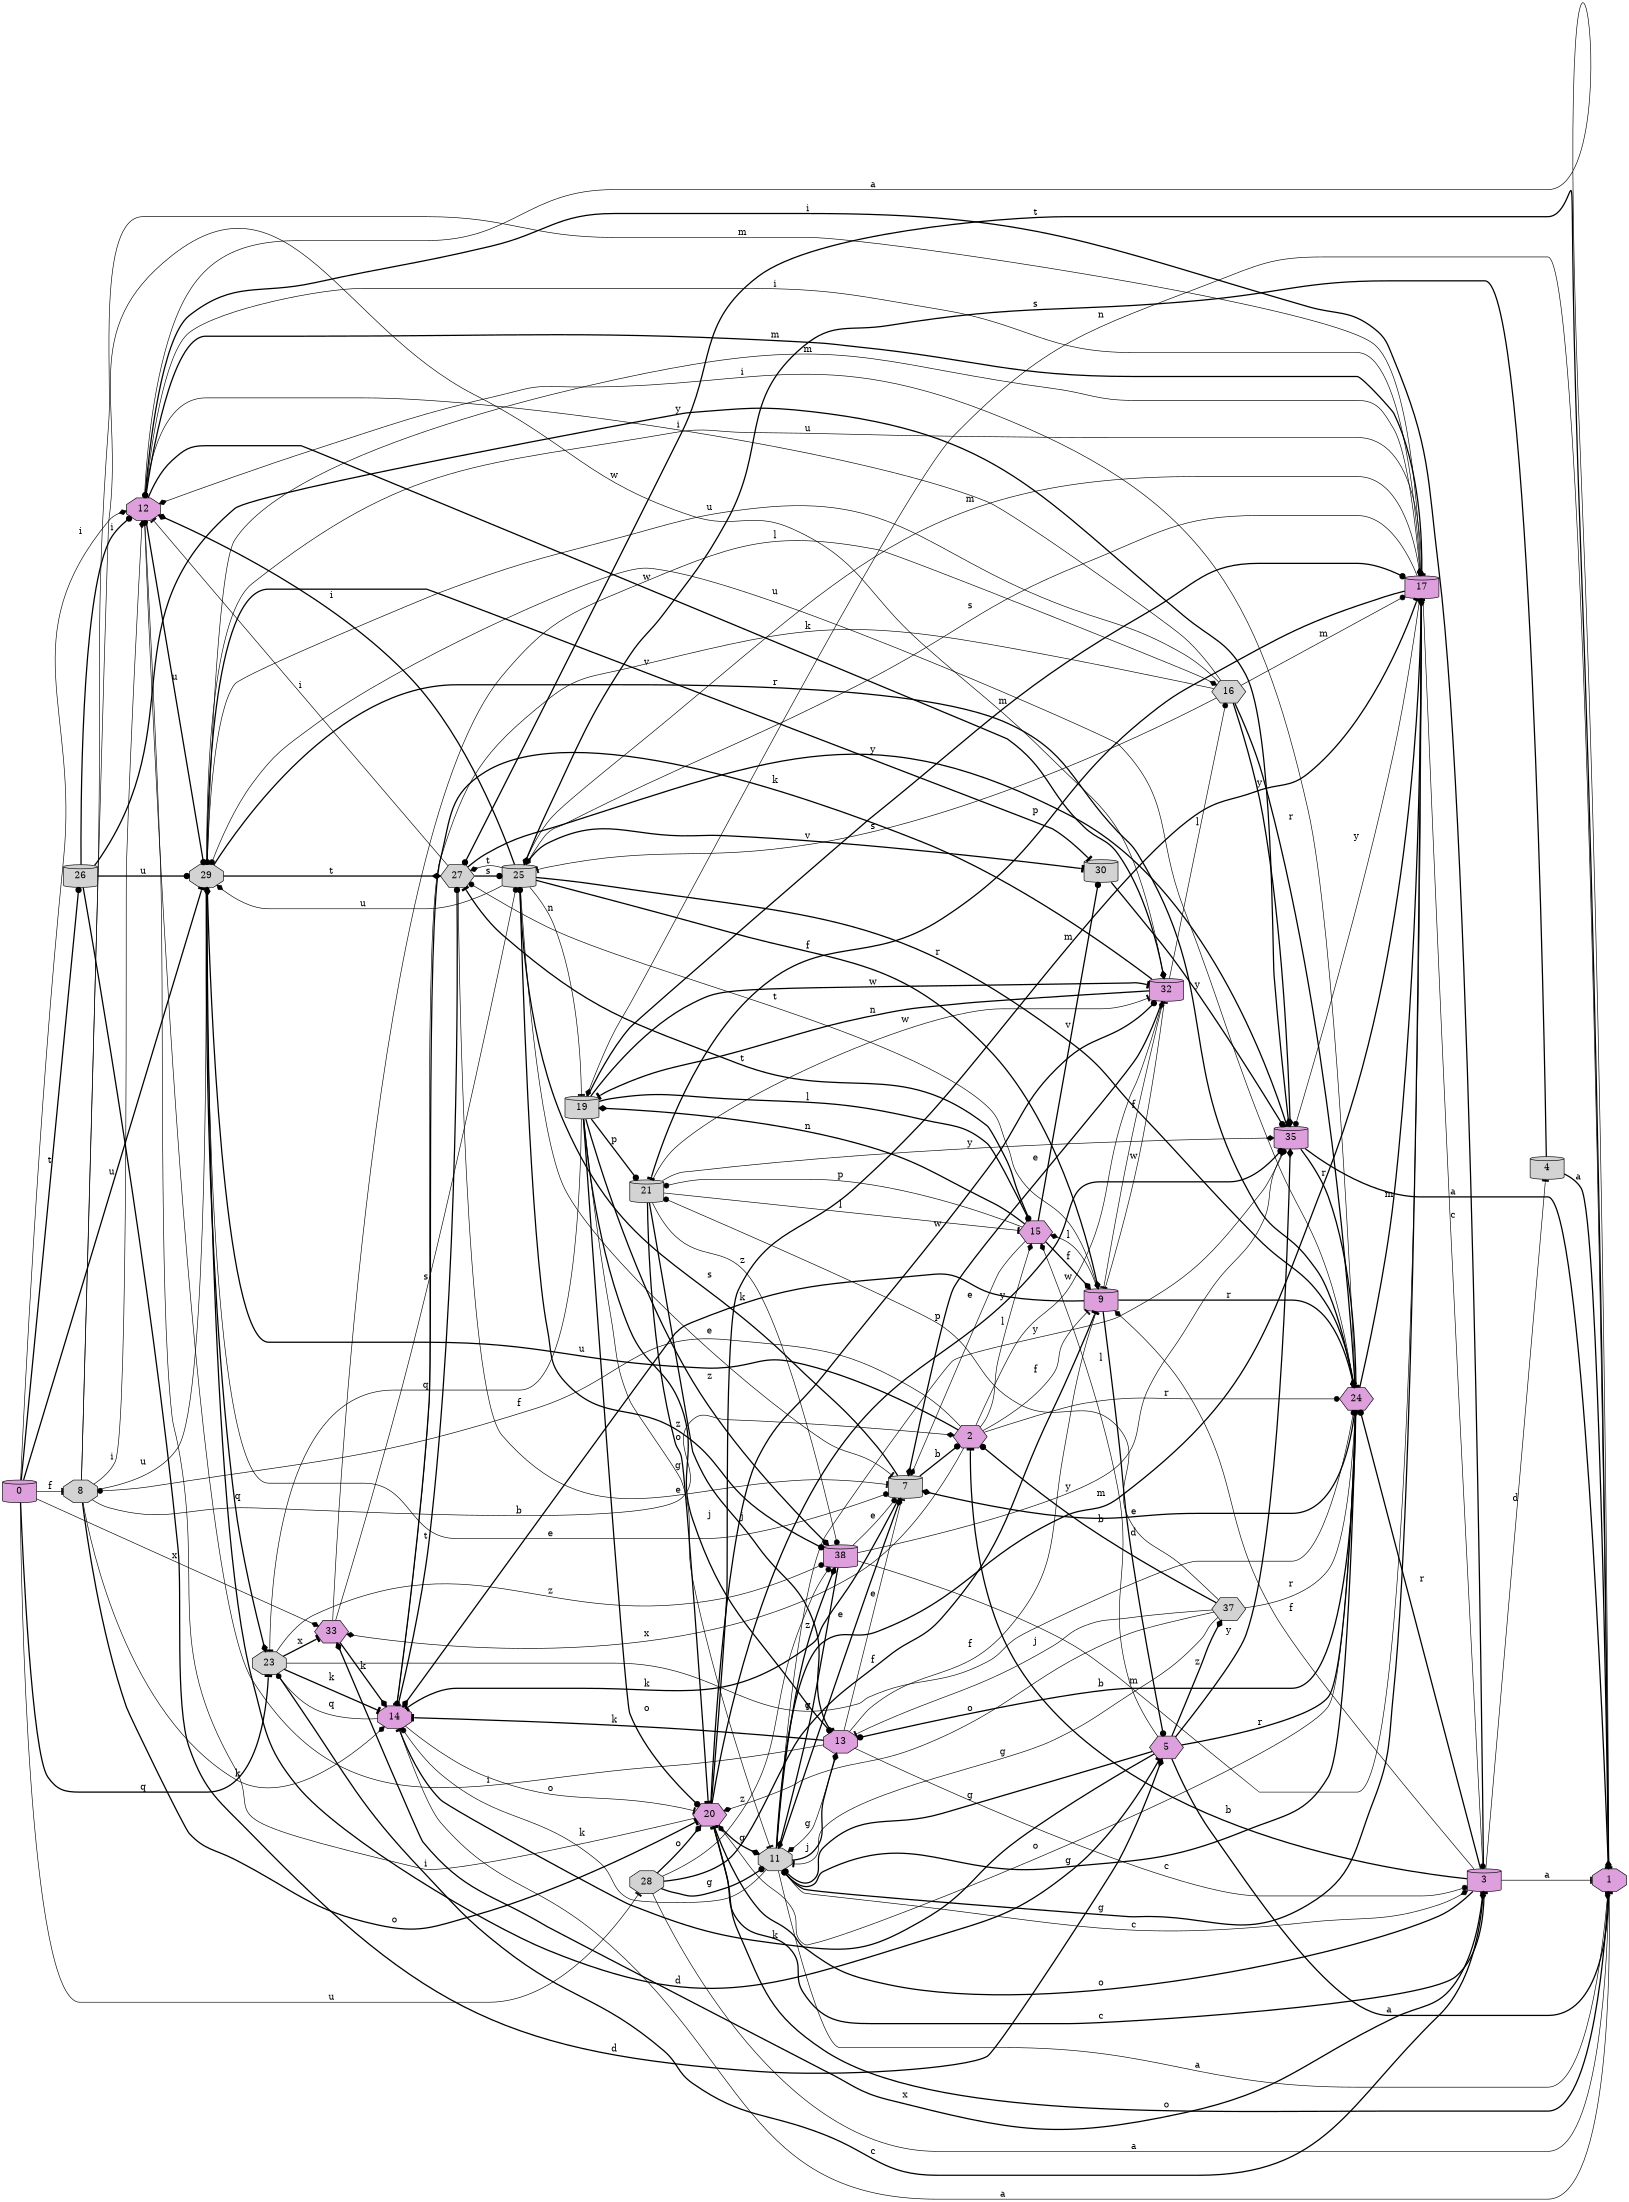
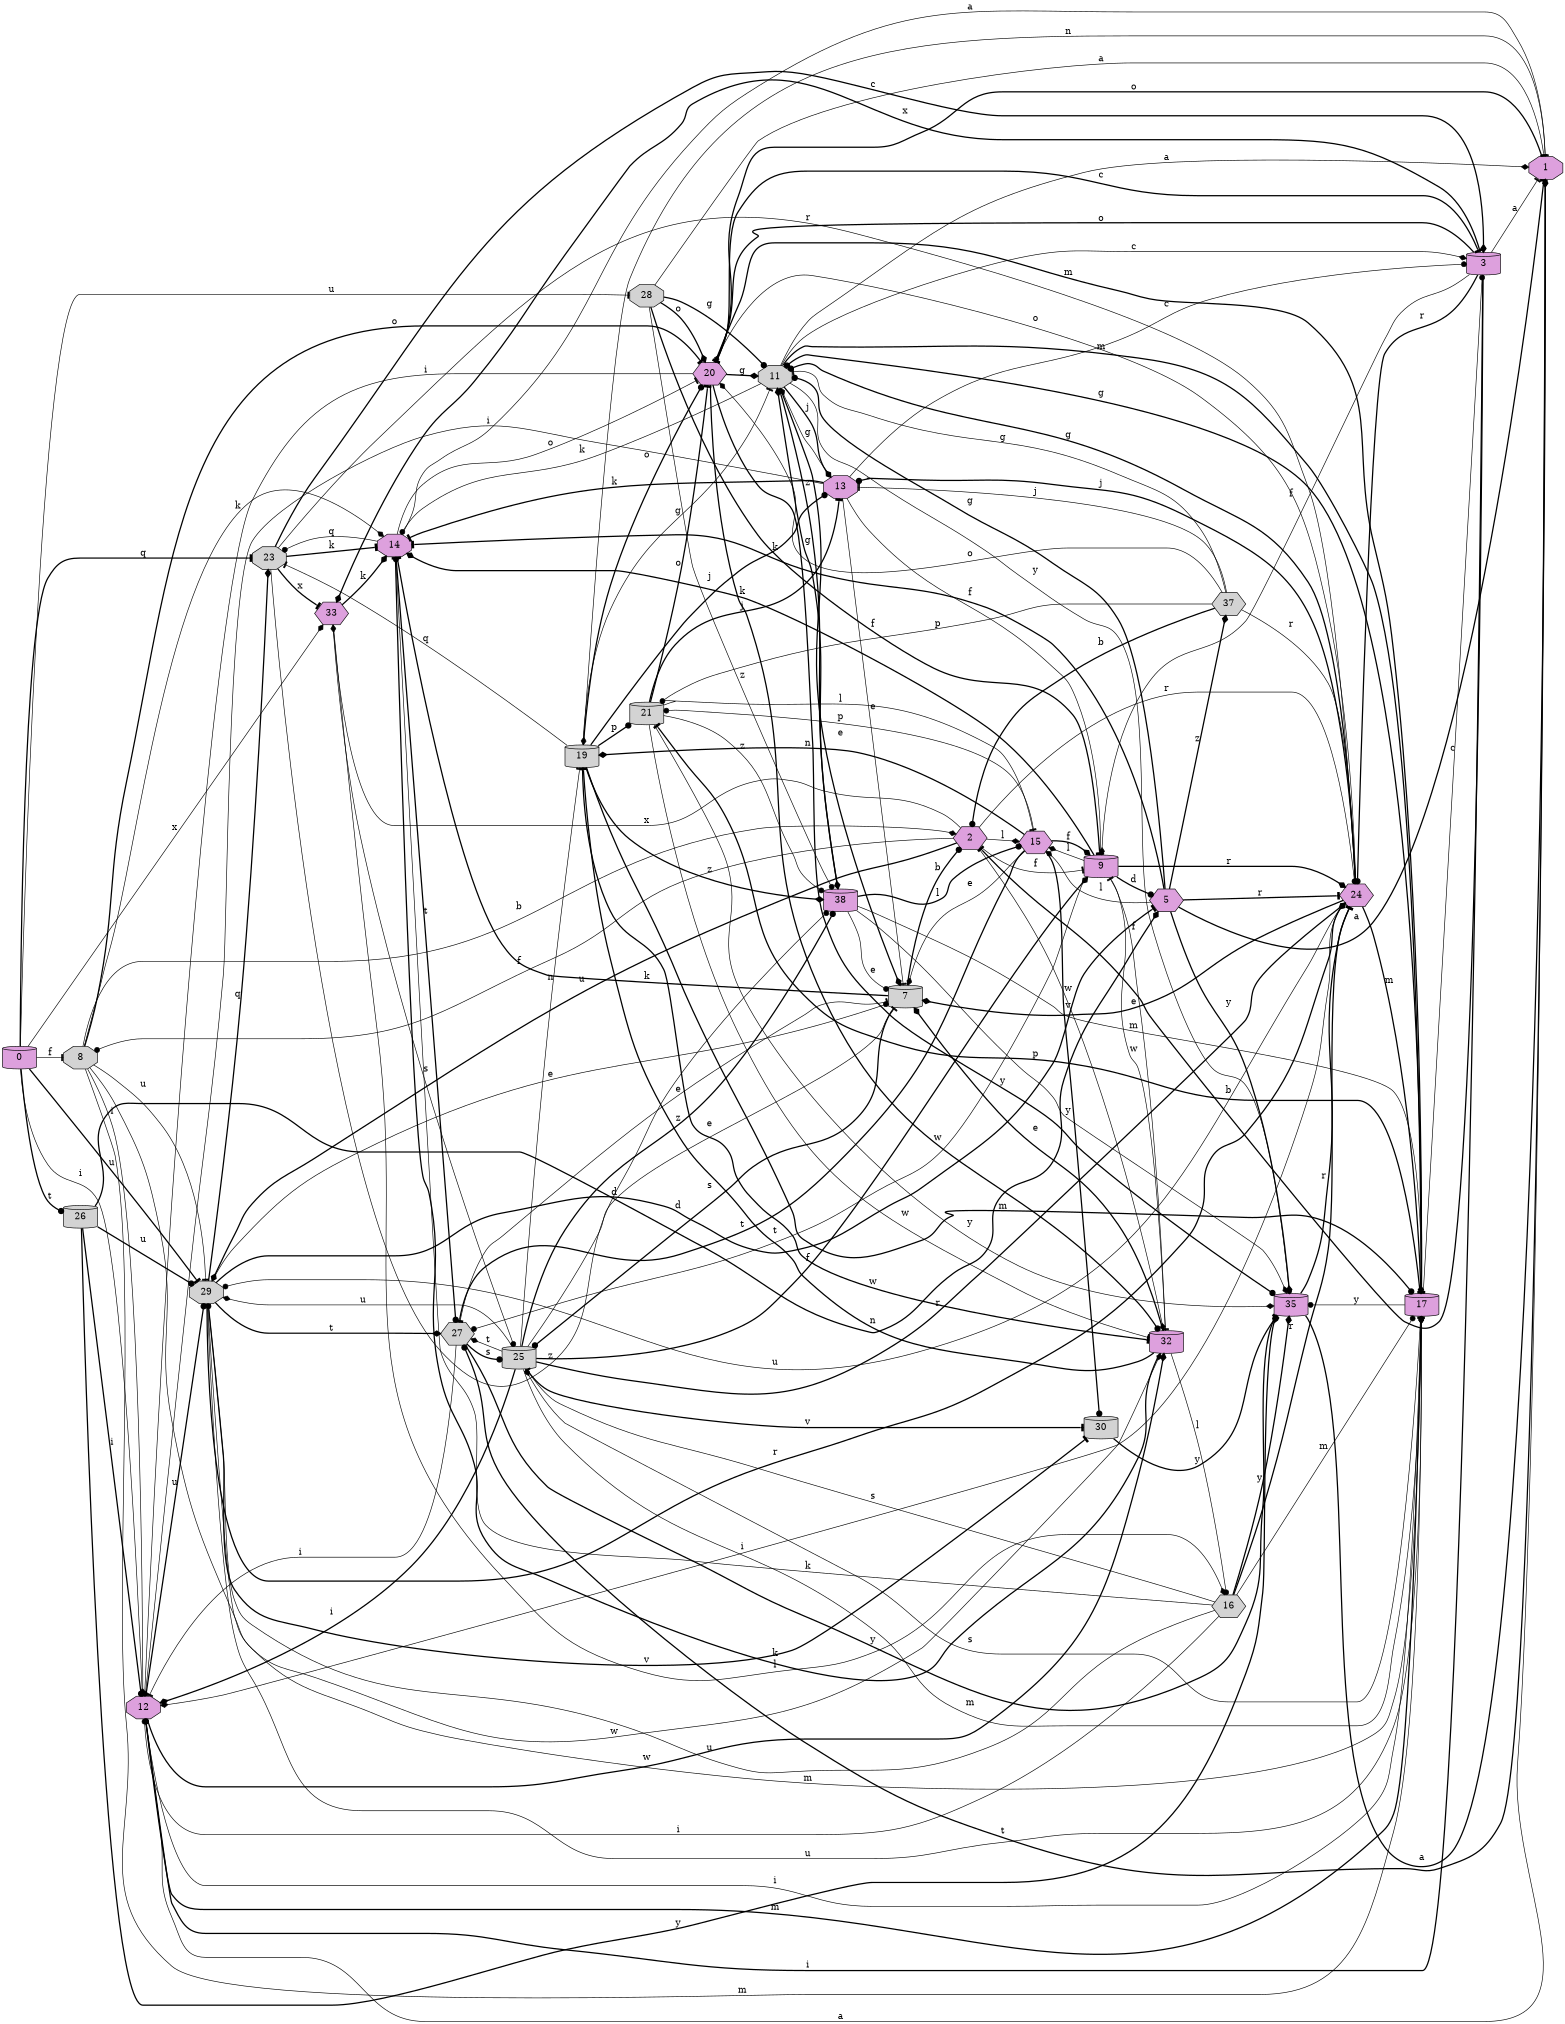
(838, 1105) -> (945, 896)
(1547, 1168) -> none
(1101, 1684) -> (1101, 484)
